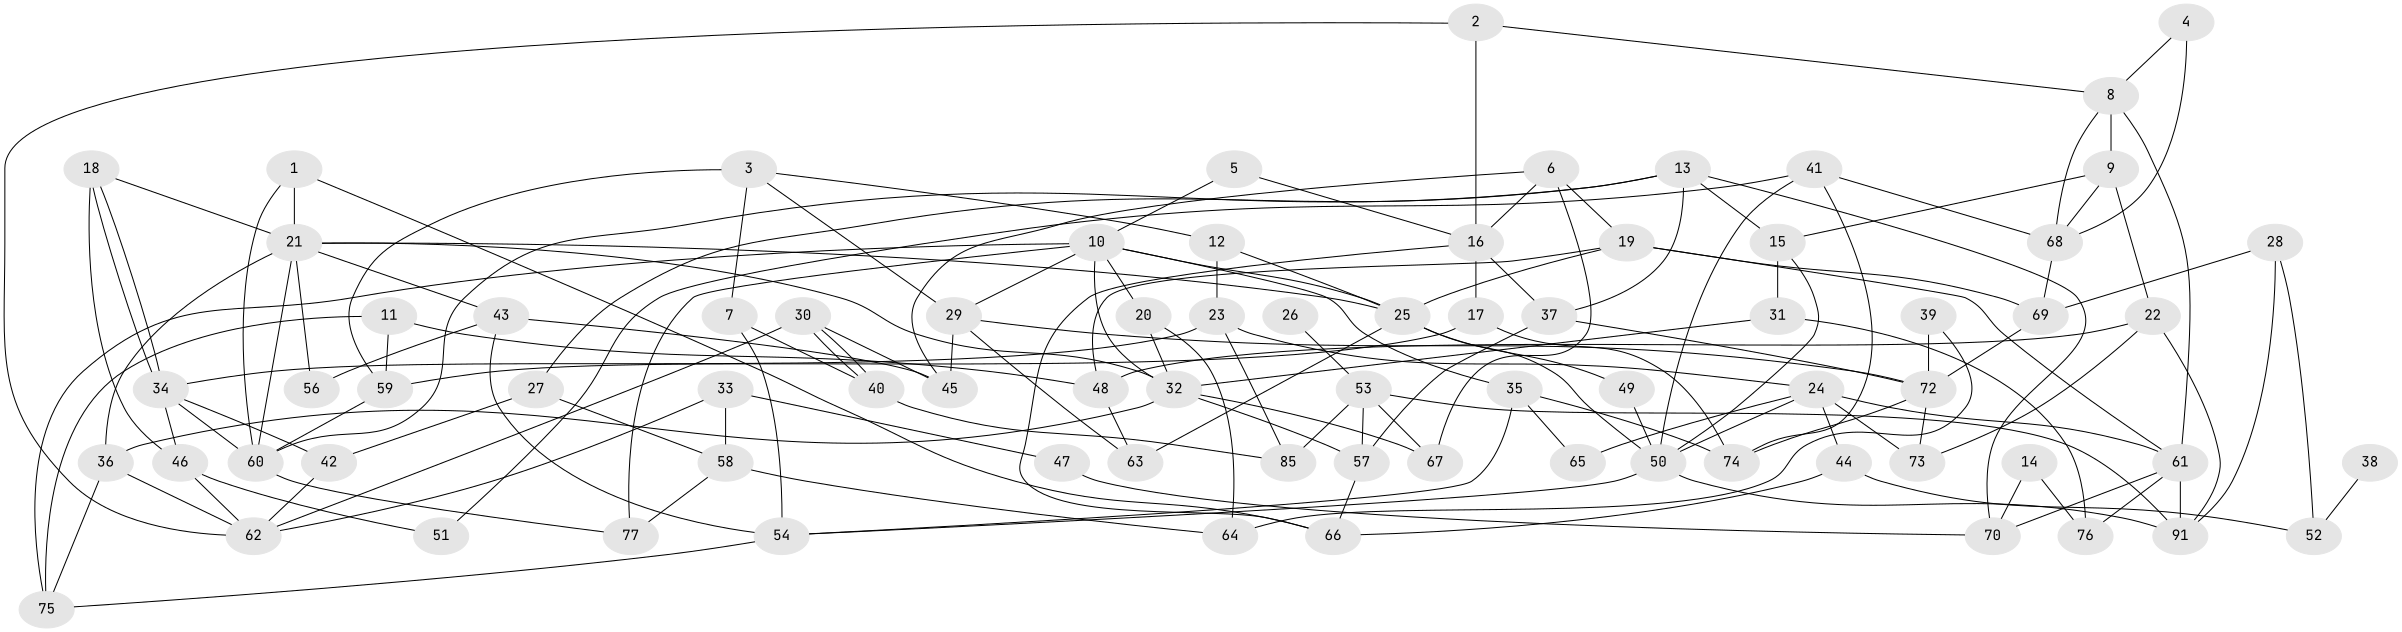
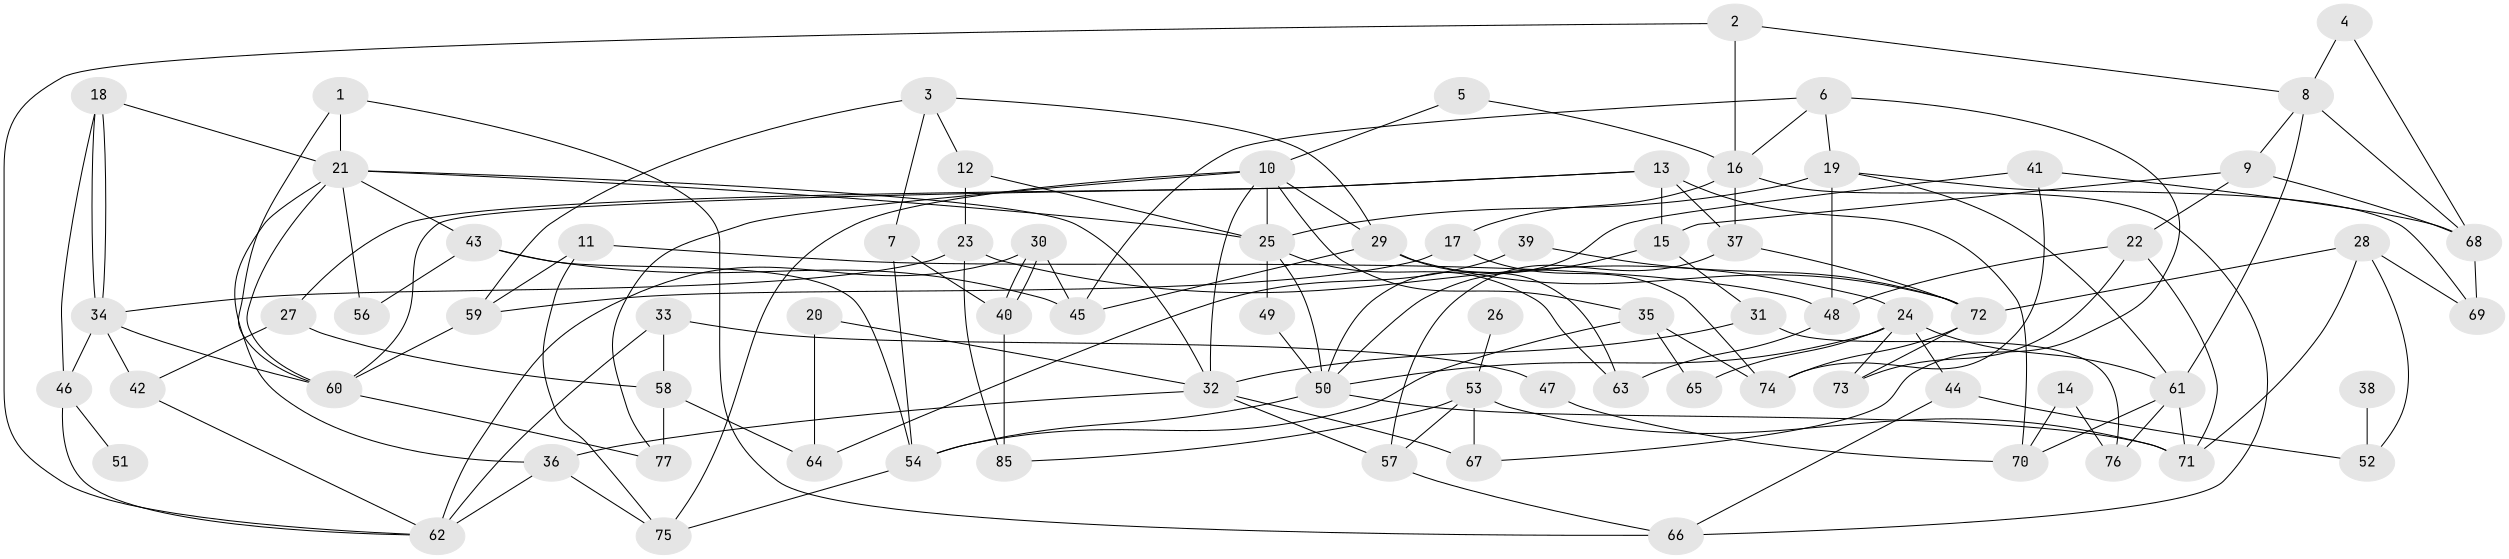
(998, 233) -> none
(1120, 279) -> none
(1984, 353) -> (2179, 278)
(2180, 536) -> (2187, 463)
